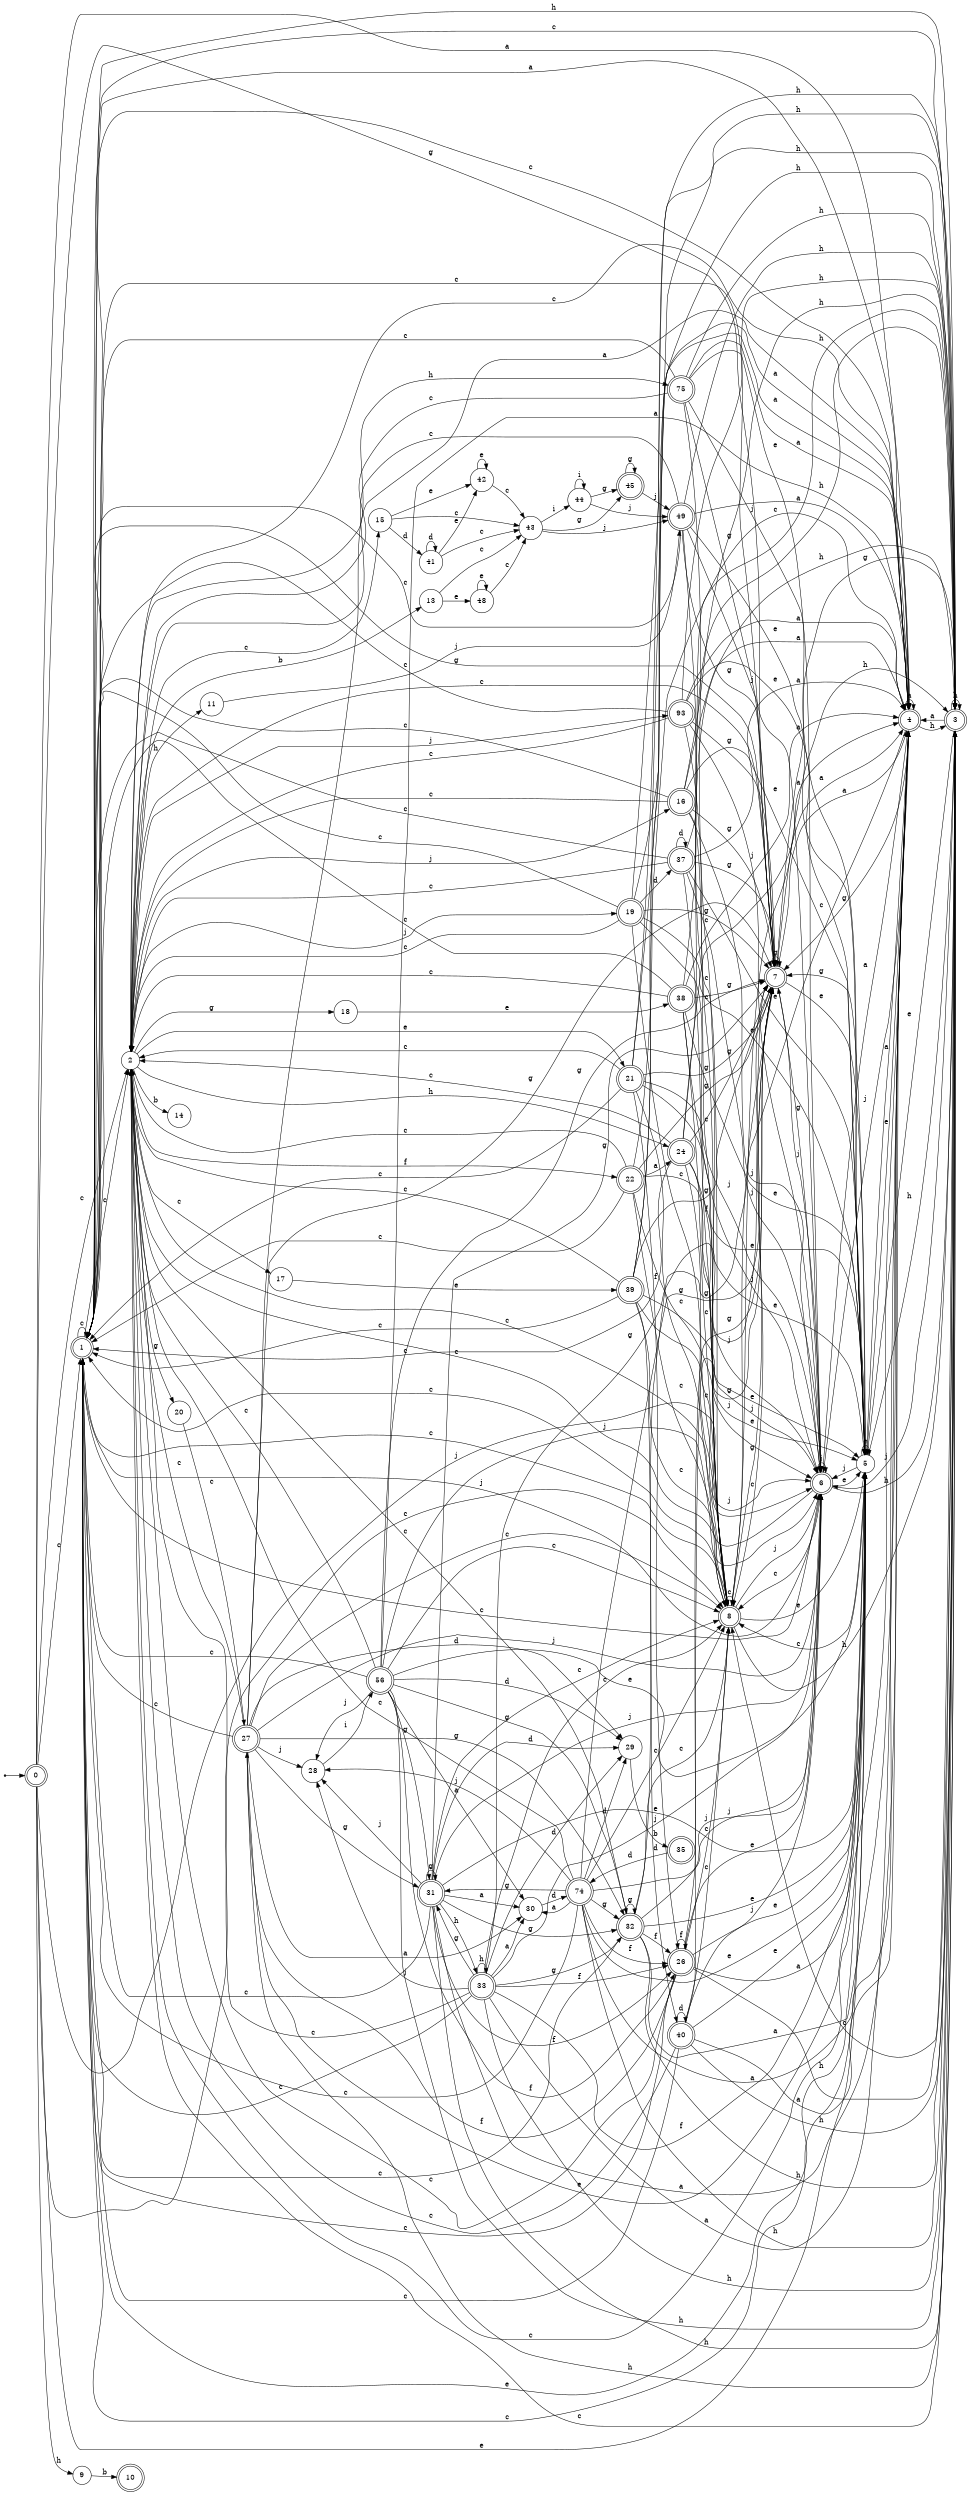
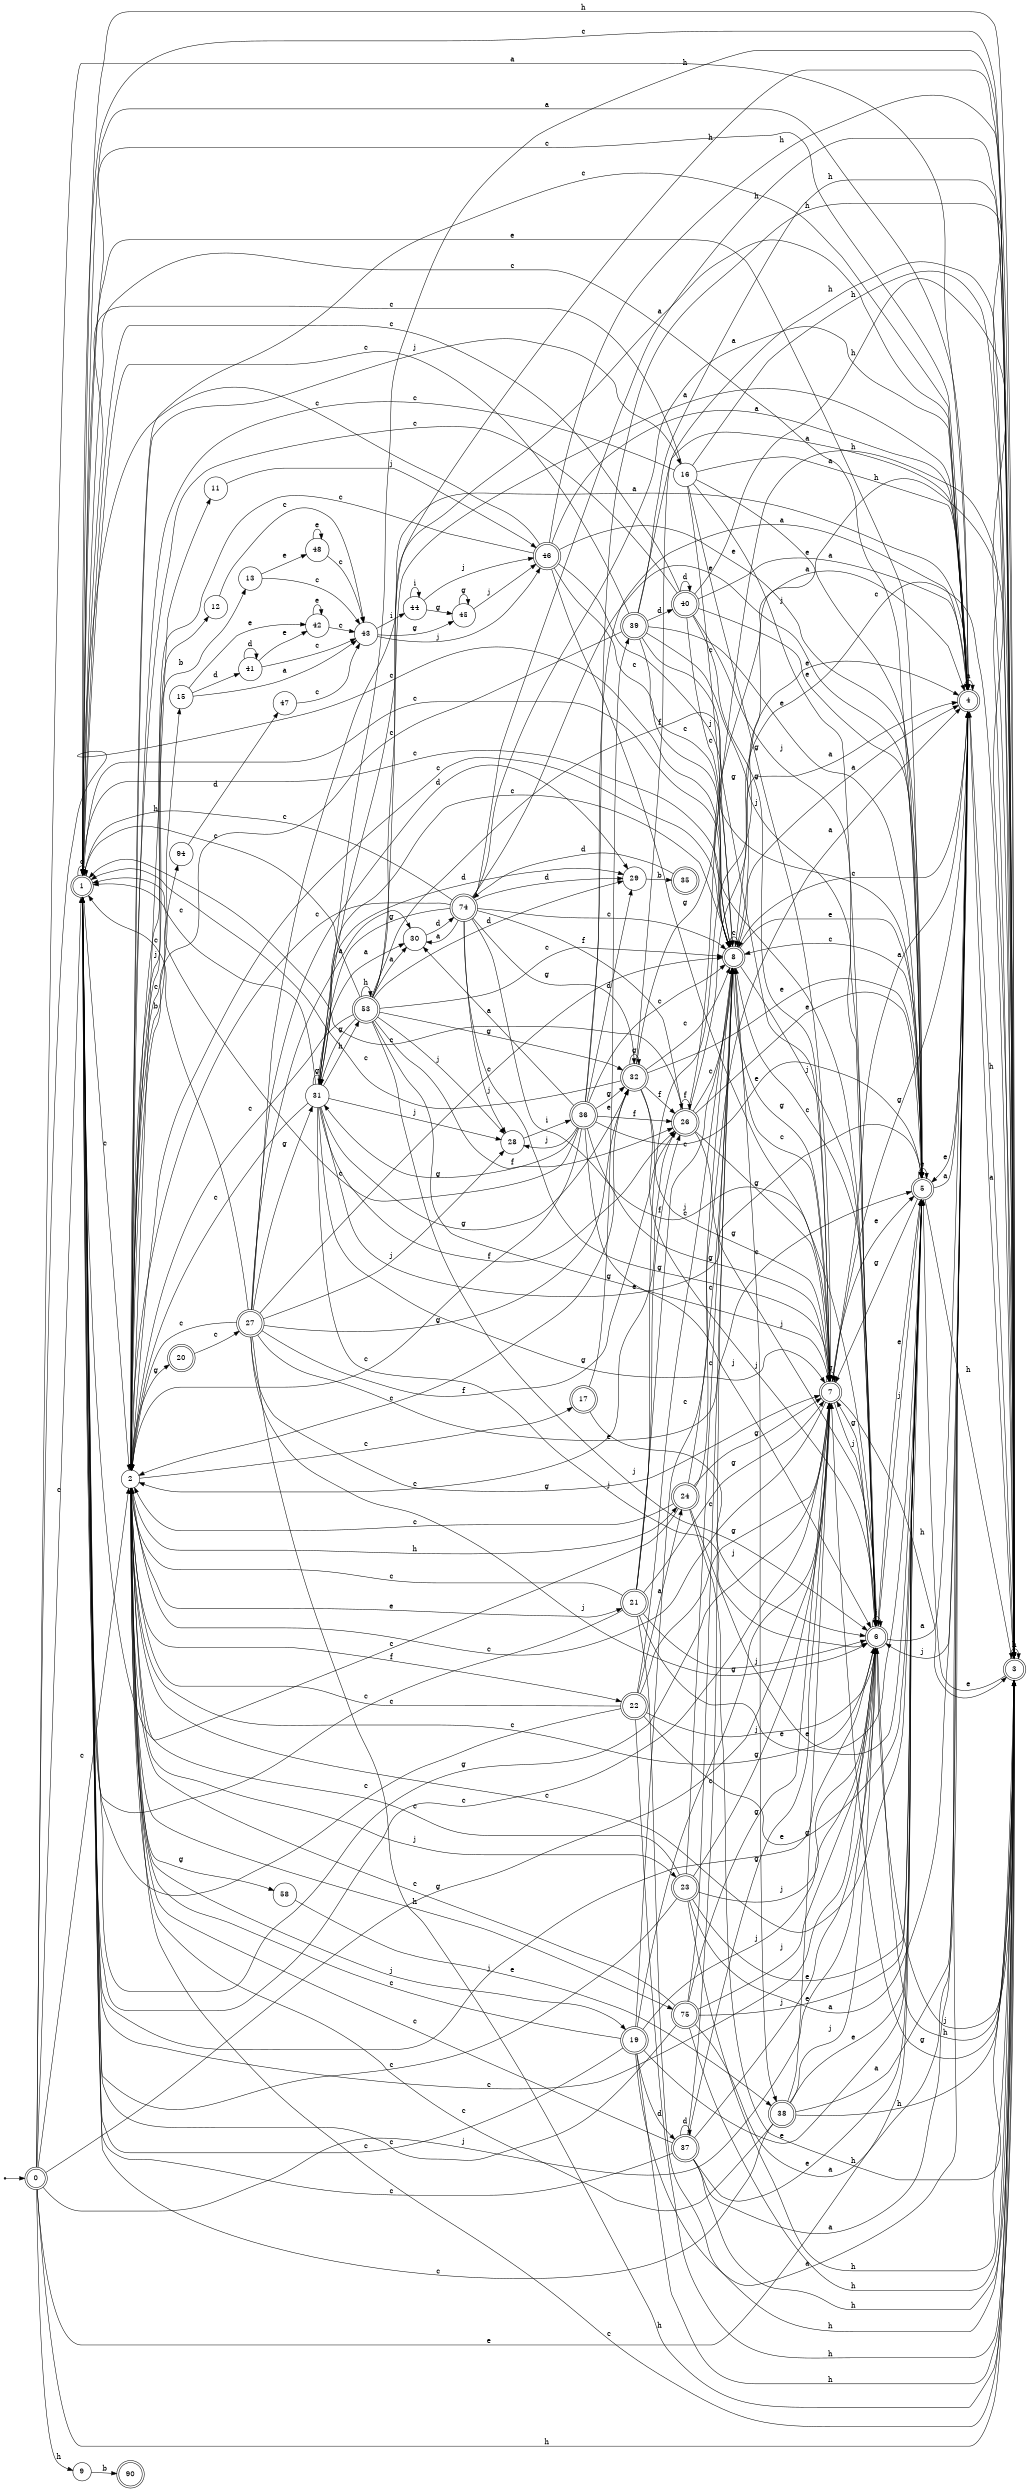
(776, 374) -> (808, 664)
(630, 486) -> (464, 615)
(776, 510) -> (808, 439)
(456, 513) -> (285, 671)
(681, 517) -> (547, 556)
none -> (216, 607)
none -> (285, 703)
(681, 714) -> (685, 1888)
(681, 802) -> (685, 475)
(346, 1012) -> (285, 1895)
(179, 1116) -> (181, 854)
(707, 1210) -> (711, 1781)
none -> (187, 1268)
(281, 1279) -> (584, 1399)
(704, 1321) -> (760, 1533)
(721, 1389) -> (721, 1505)
(179, 1413) -> (181, 1358)
(866, 1464) -> (923, 1189)
(380, 1681) -> (584, 1115)
(753, 1845) -> (782, 1325)
(431, 1893) -> (317, 1096)
(482, 1986) -> (366, 1009)
(410, 2066) -> (545, 1386)
none -> (778, 2446)
(131, 2478) -> (131, 2474)
